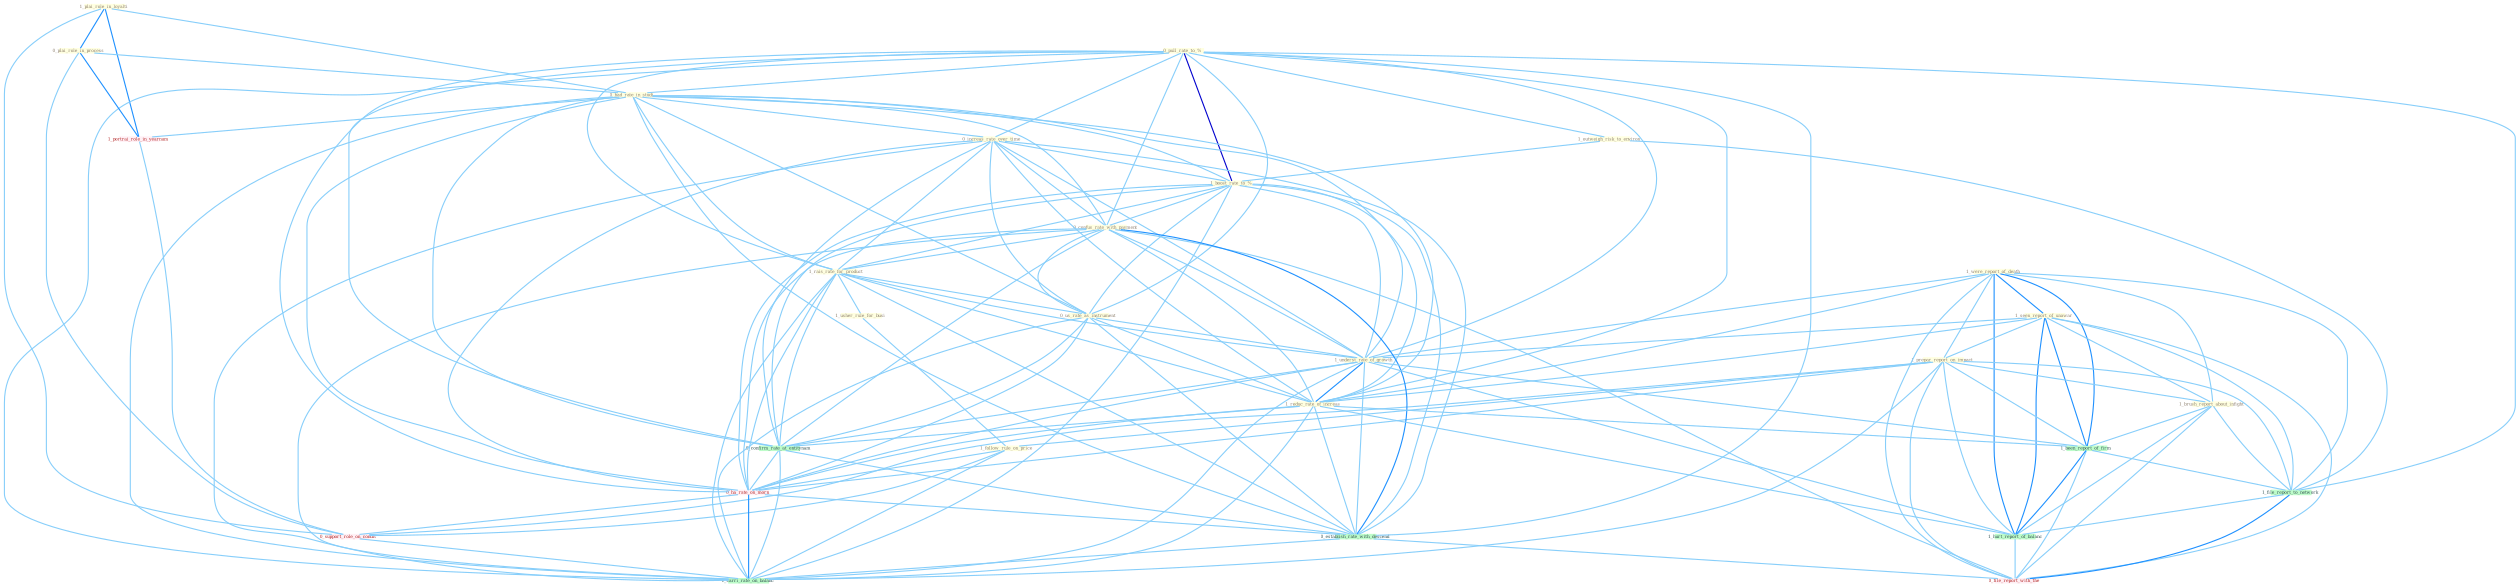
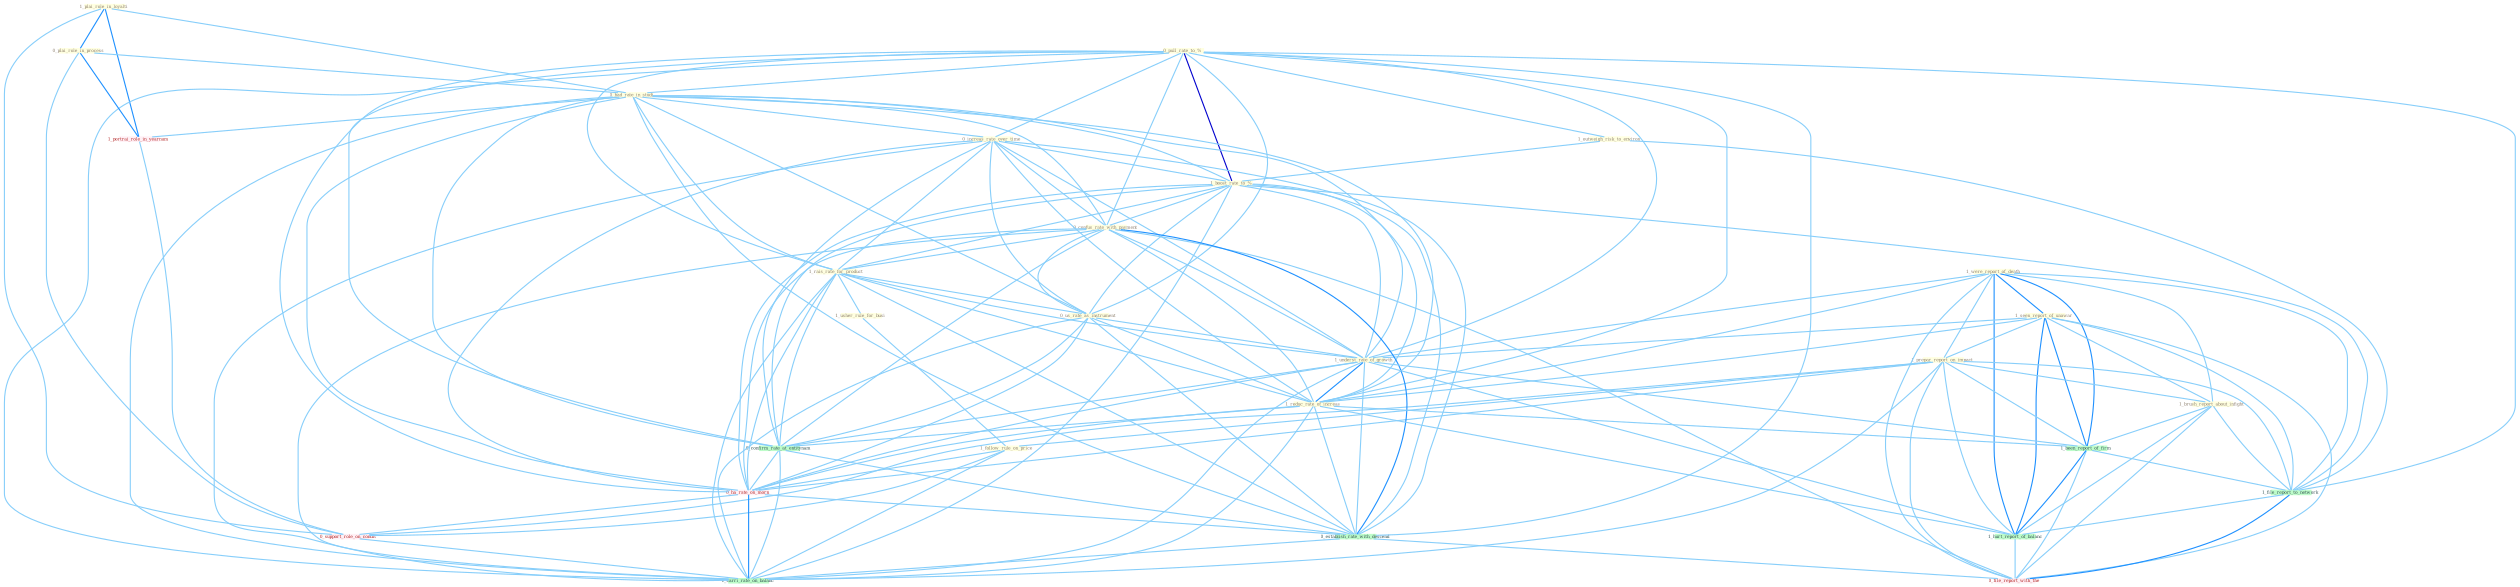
none -> (1899, 246)
